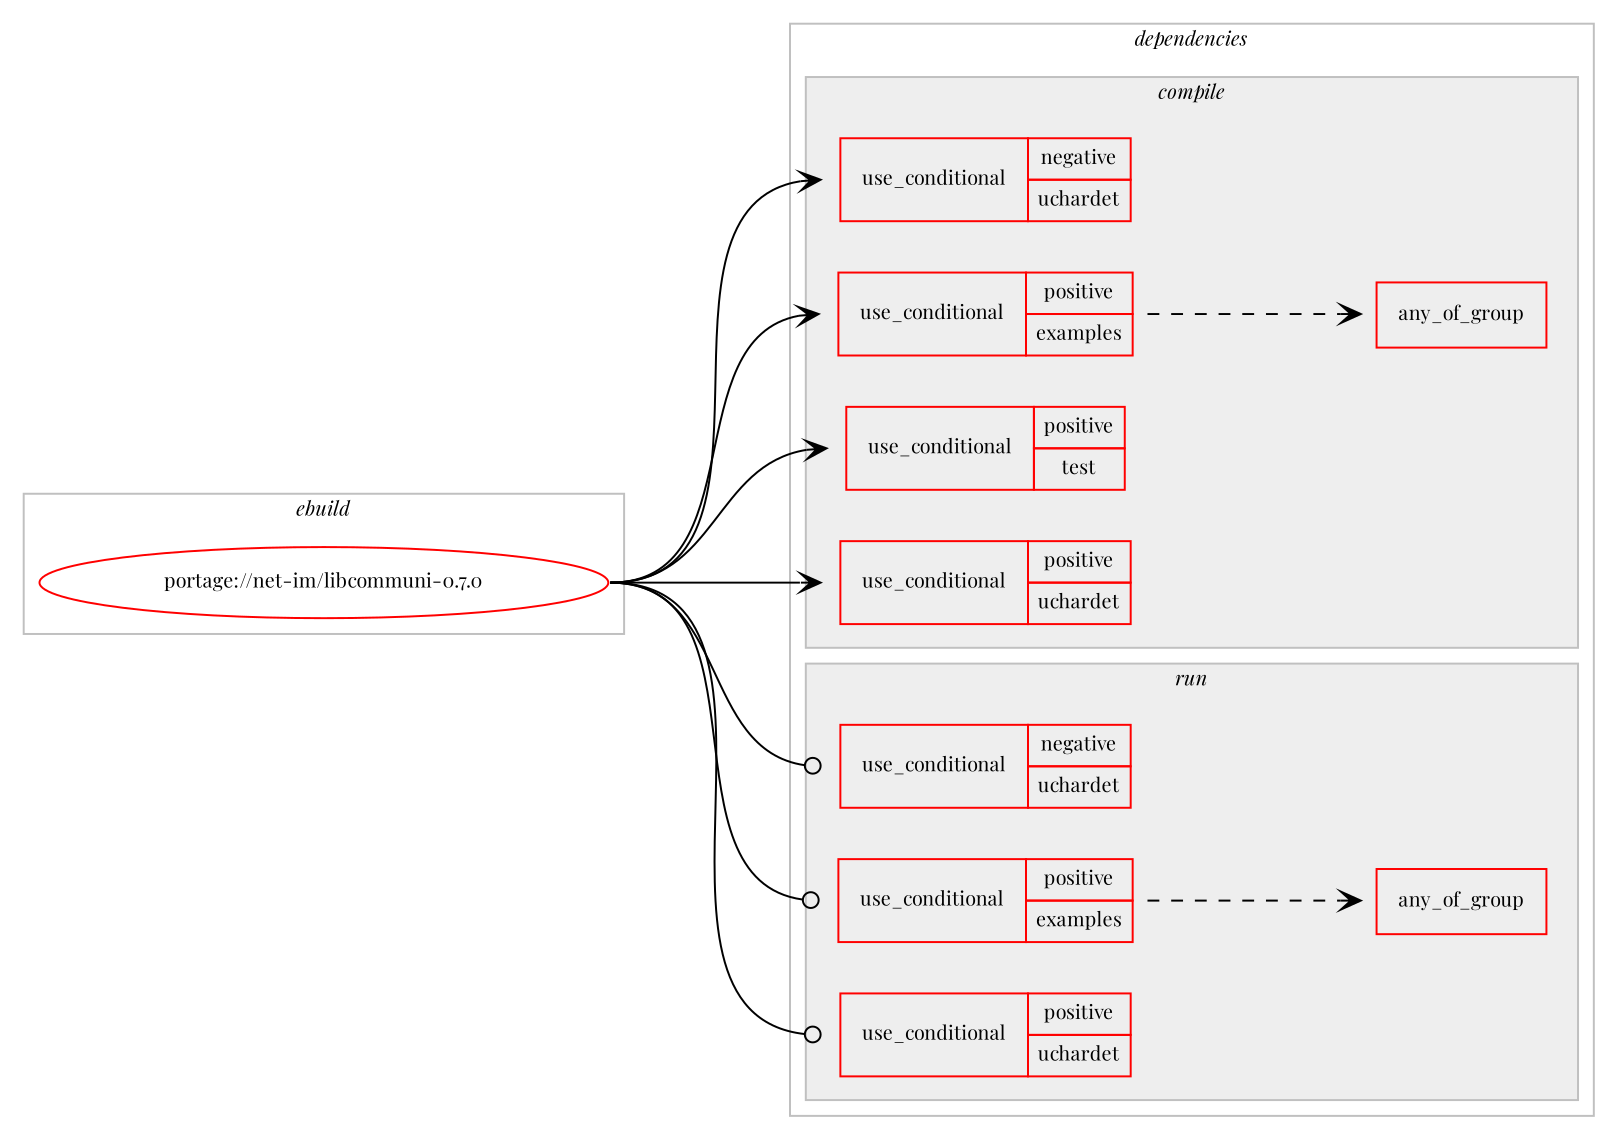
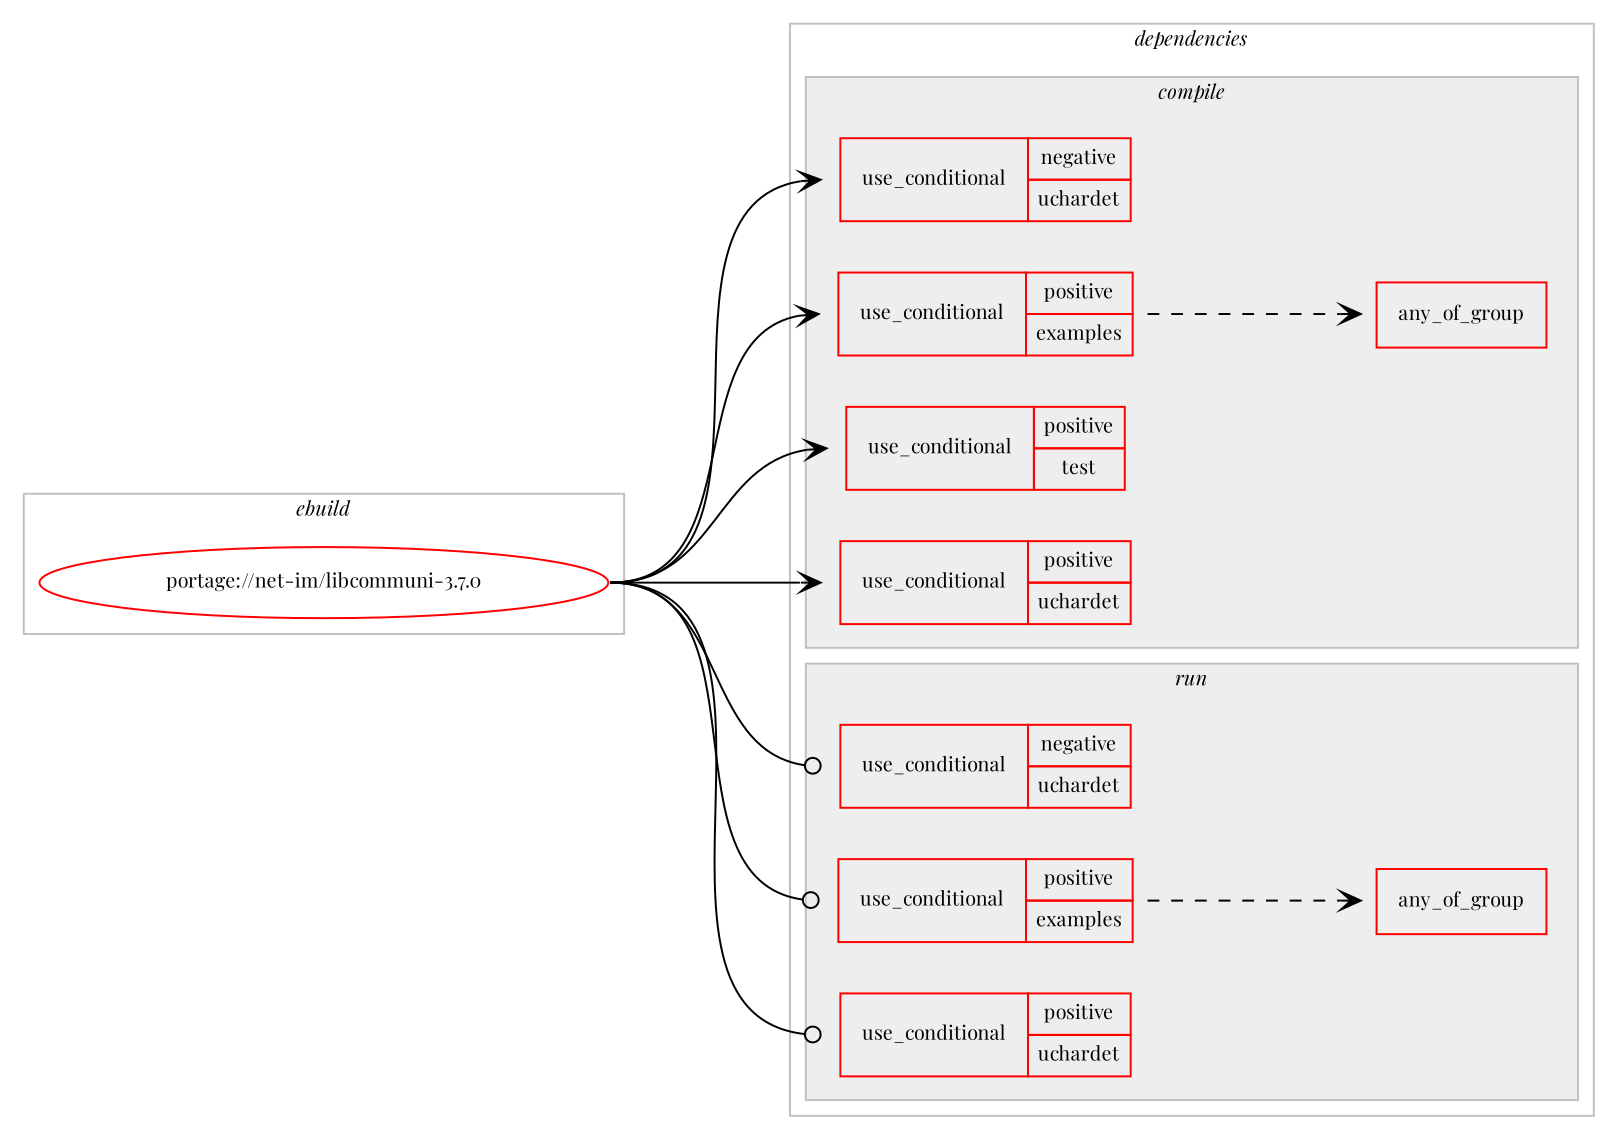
(324, 583) -> (324, 583)
